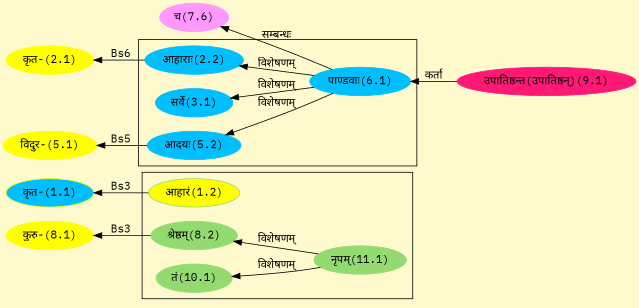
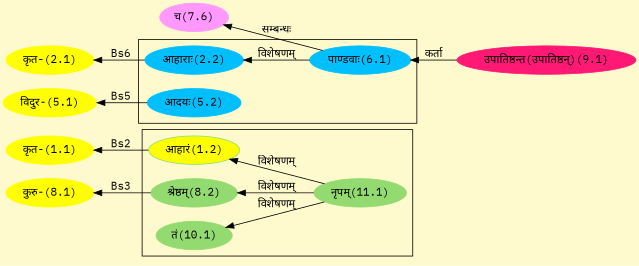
(194, 103) -> none
(283, 114) -> none
none -> (281, 172)
(121, 187) -> (121, 144)
(50, 193) -> (50, 150)
